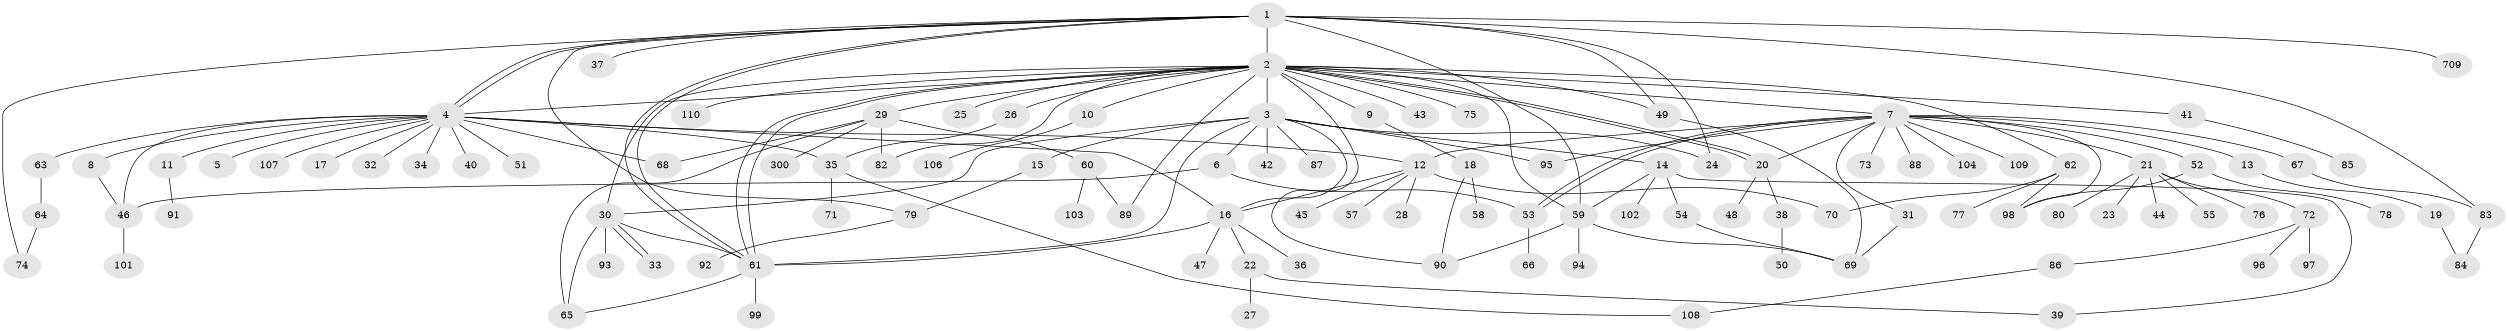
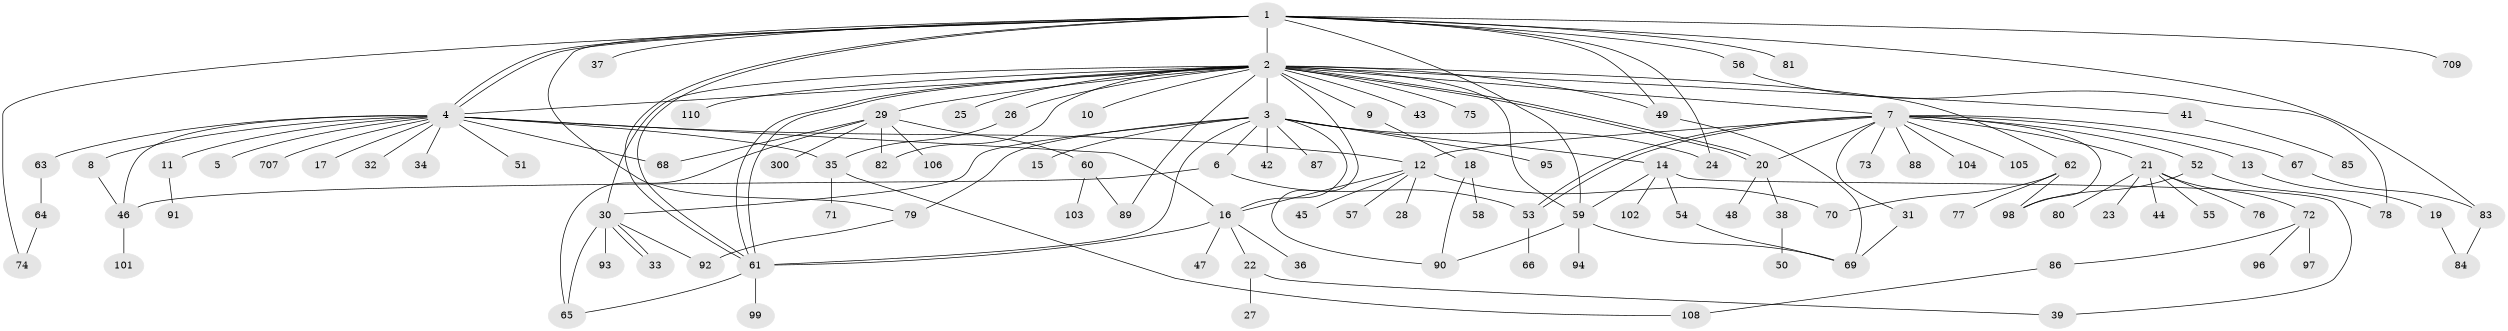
none -> (1739, 65)
none -> (1789, 65)
(1718, 136) -> none
(1011, 141) -> (913, 146)
(269, 166) -> (269, 166)
(471, 166) -> none
(2019, 166) -> (2019, 166)
(974, 191) -> (1012, 153)
(681, 240) -> (655, 241)
